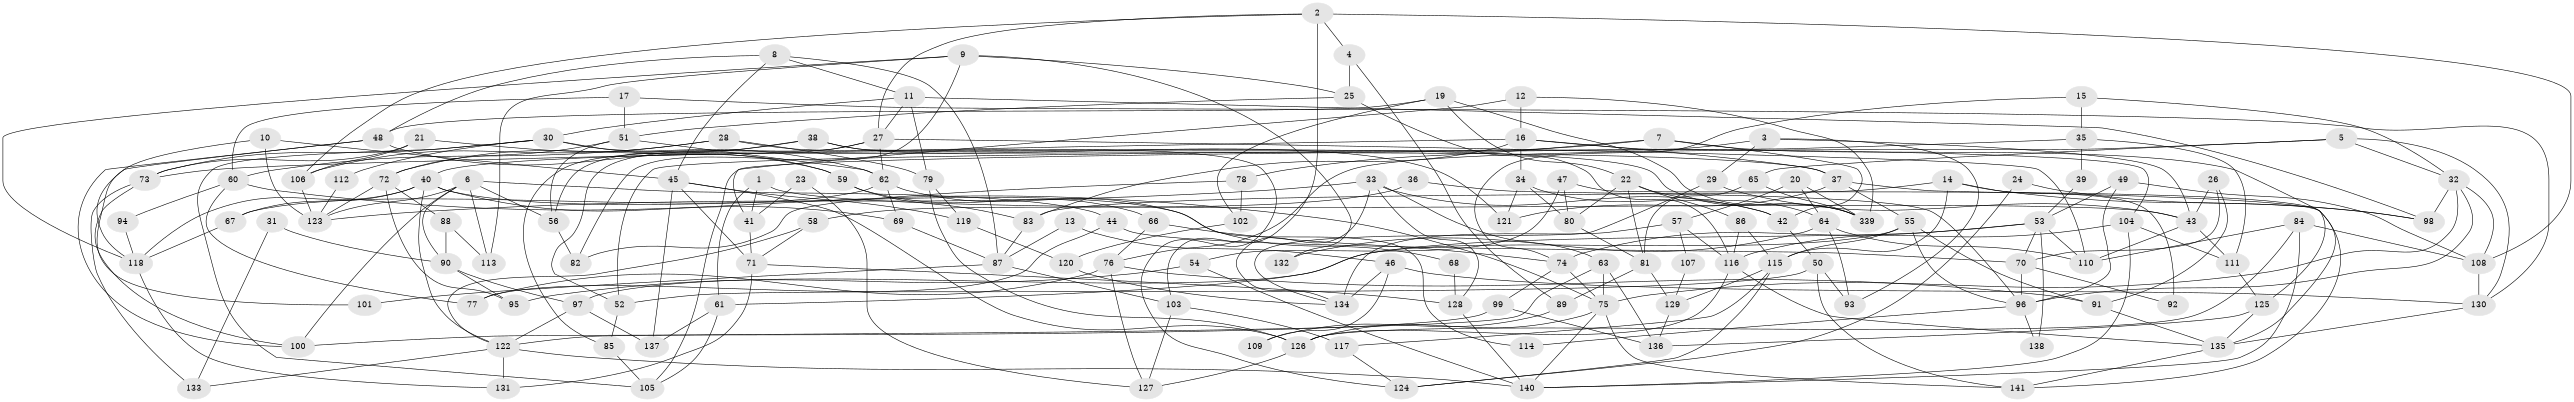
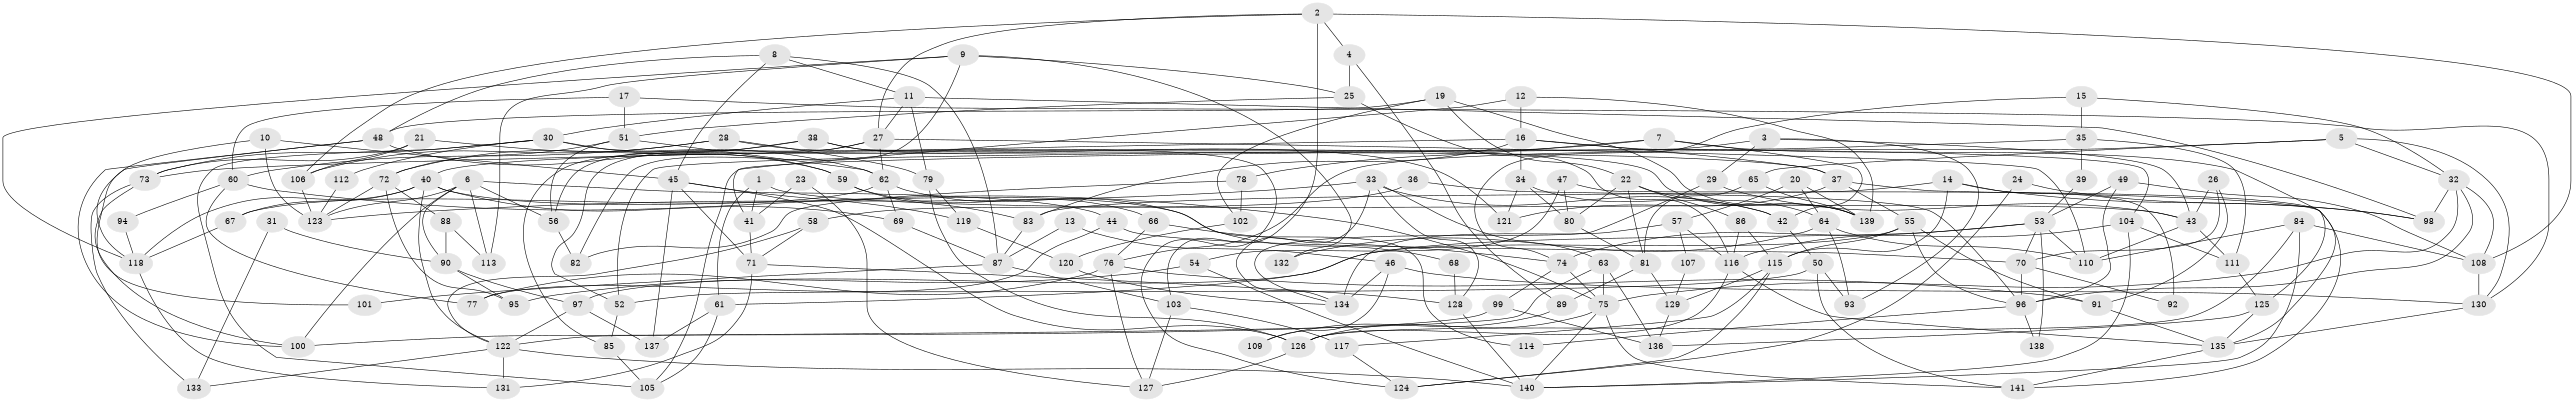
(1867, 222) -> (1867, 222)
